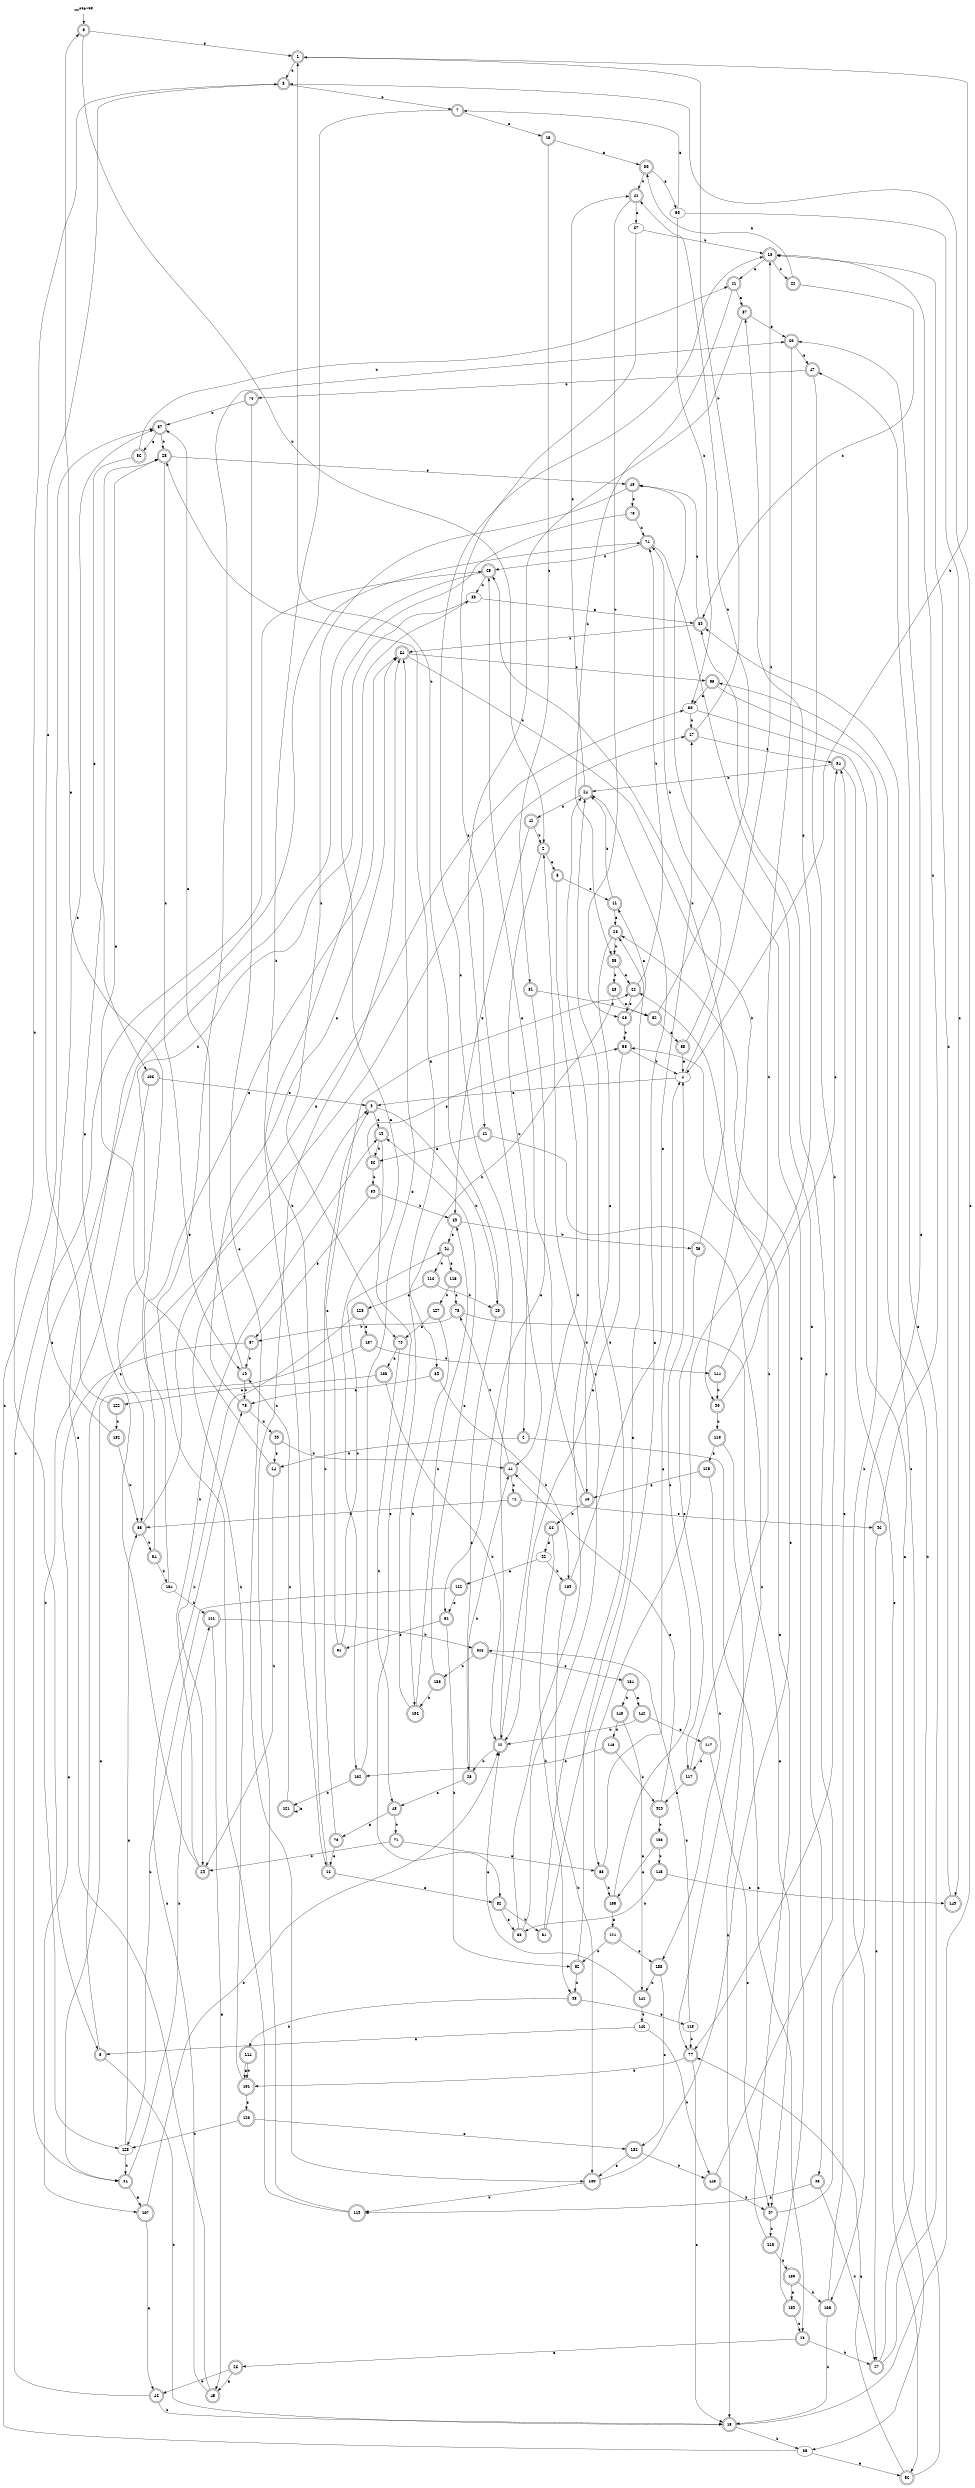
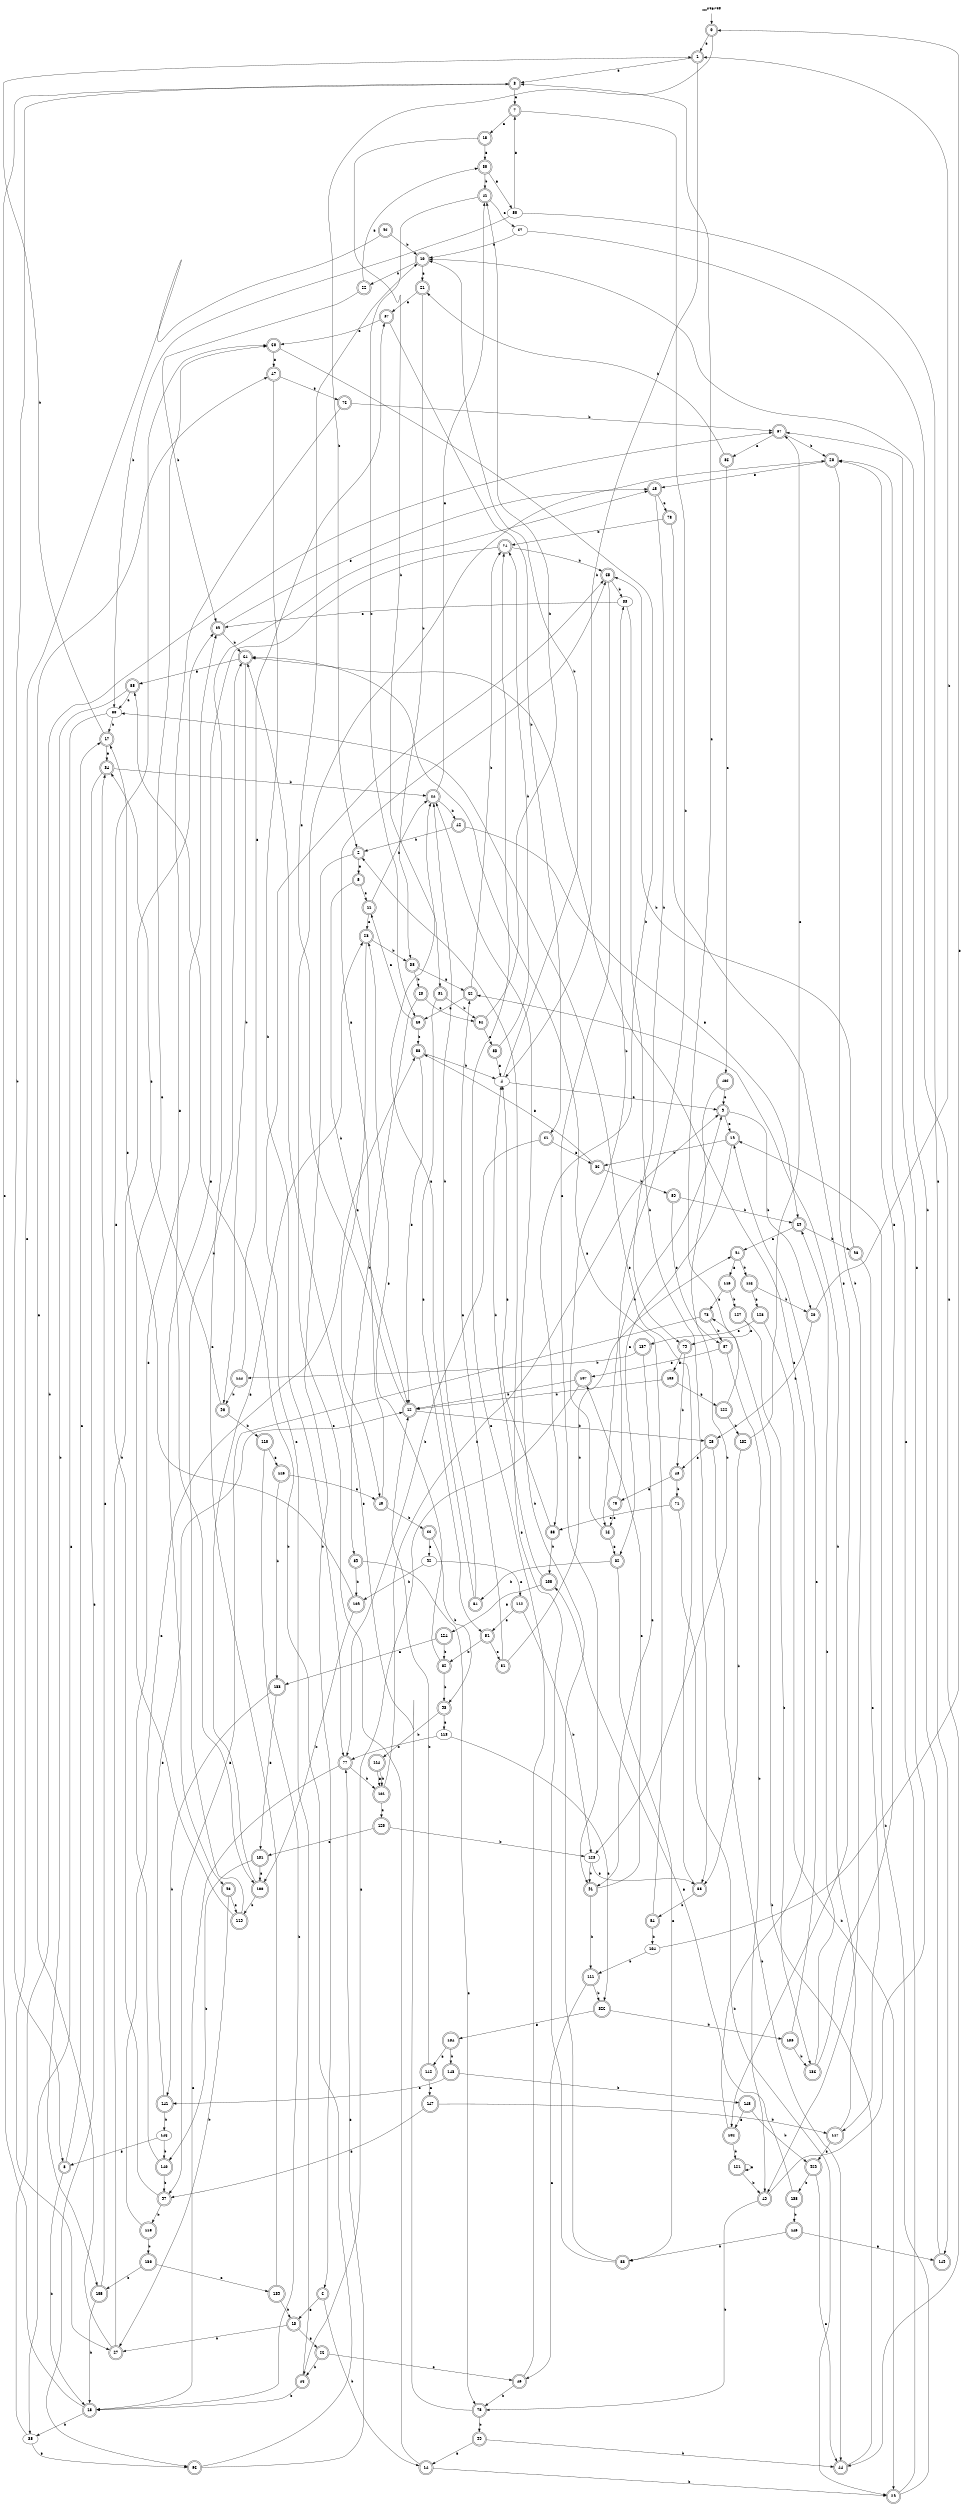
(514, 1499) -> none
